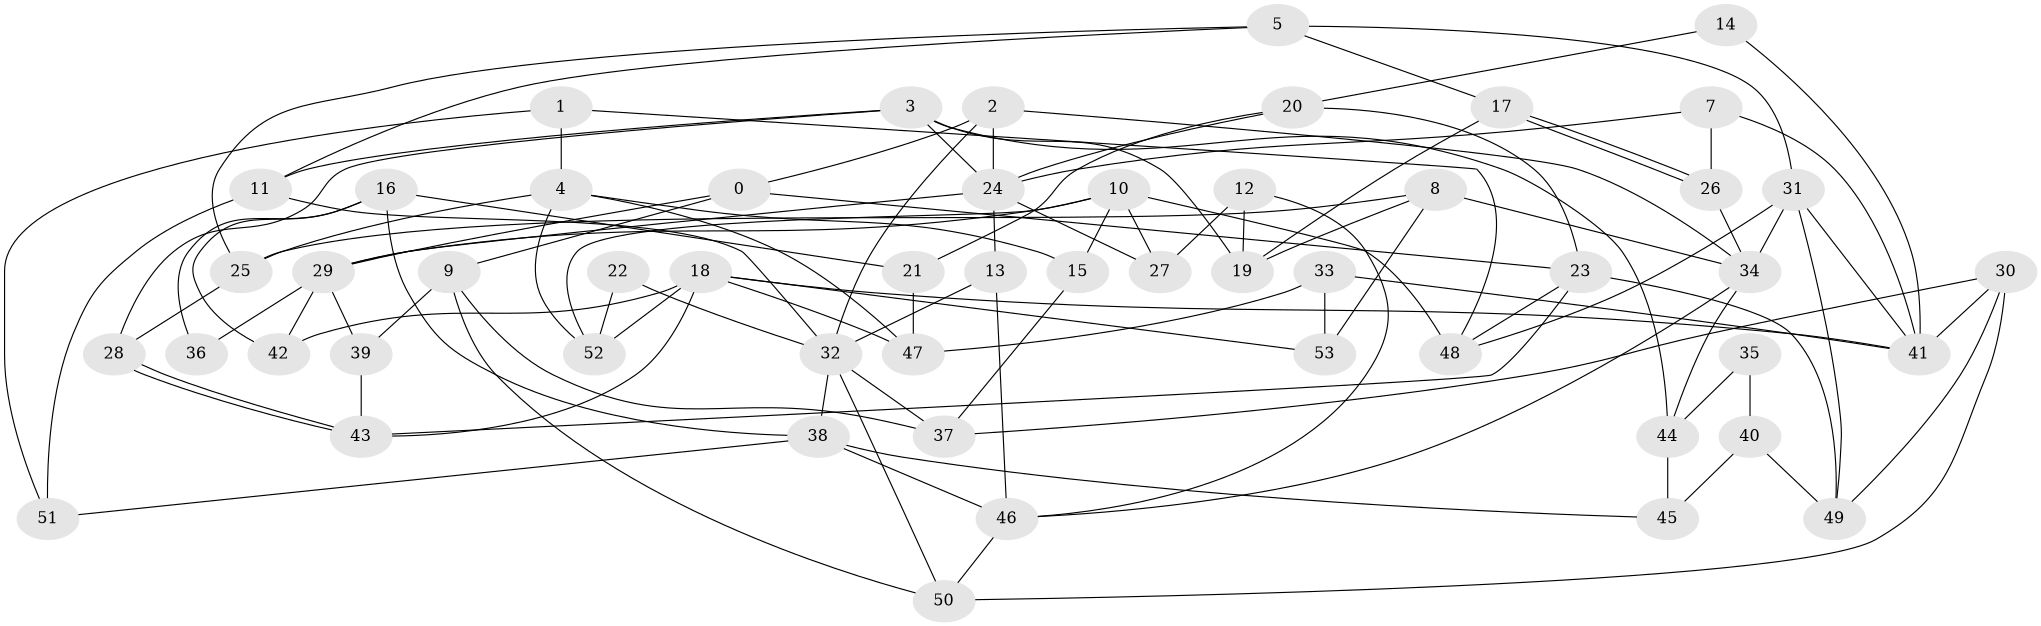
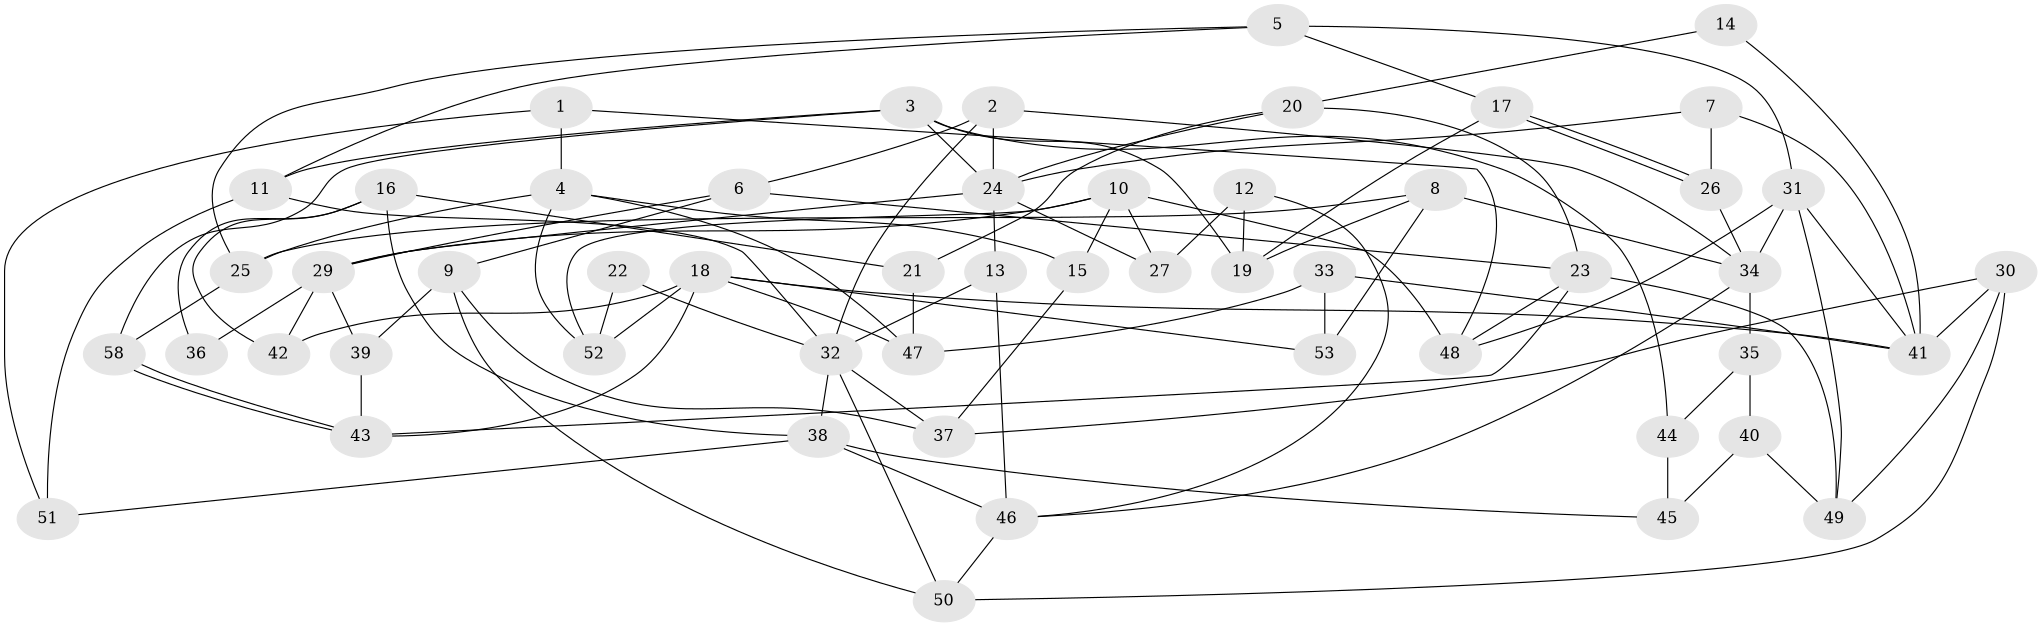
(740, 190) -> (740, 190)
(1700, 351) -> (1750, 304)
(114, 354) -> (114, 354)
